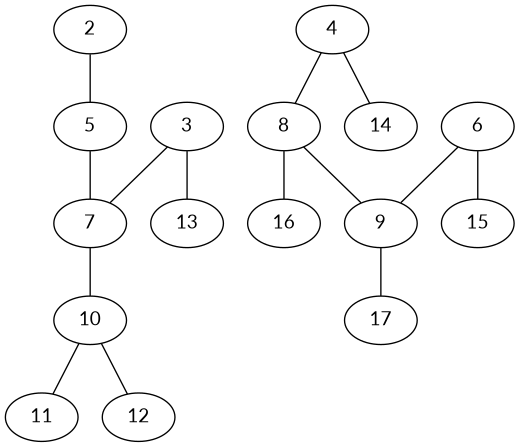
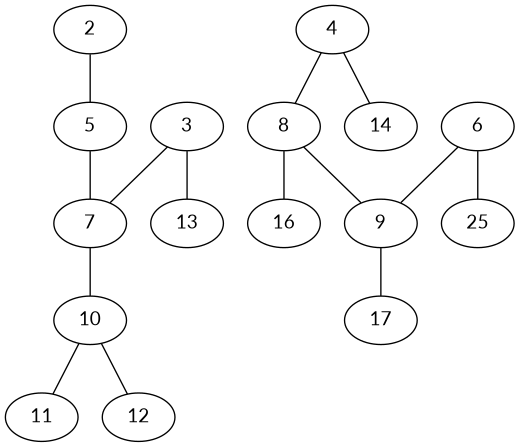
(478, 223) -> (478, 223)
